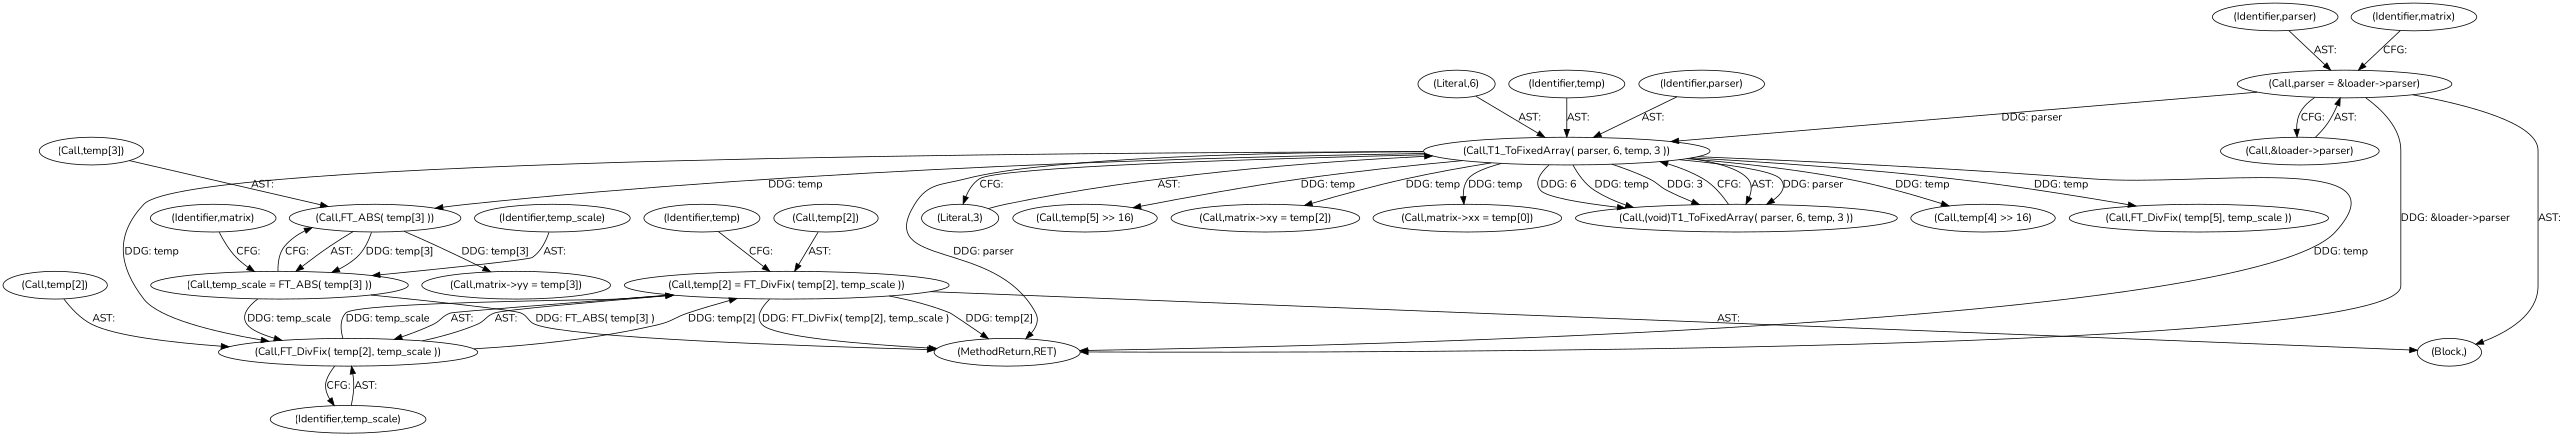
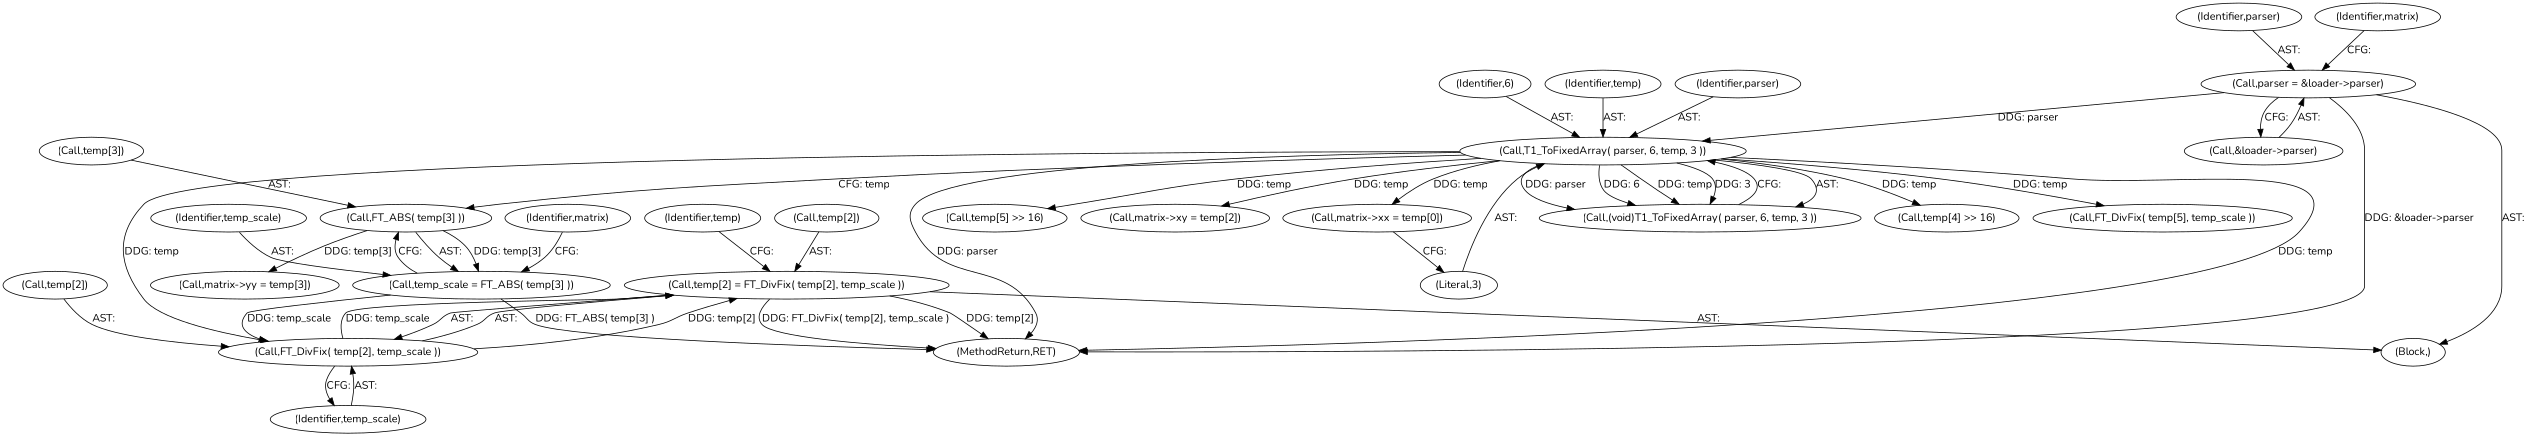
(1457, 84) -> (1485, 84)
(1192, 162) -> (1416, 250)
(796, 185) -> (864, 185)
